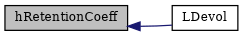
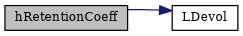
(156, 26) -> (144, 10)
